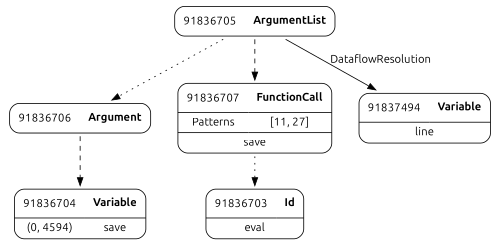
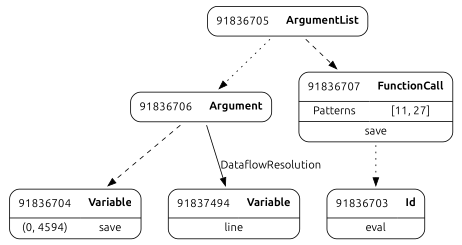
(327, 63) -> (215, 152)
